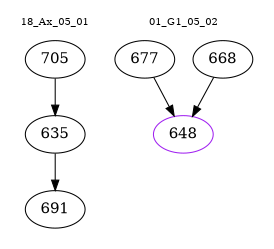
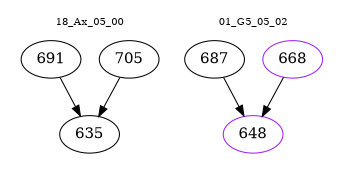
(55, 22) -> (90, 22)
(184, 22) -> (254, 22)
(145, 59) -> (215, 59)
(223, 59) -> (293, 59)
(55, 167) -> (68, 92)
